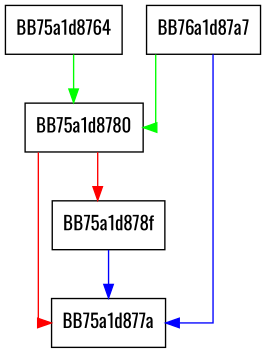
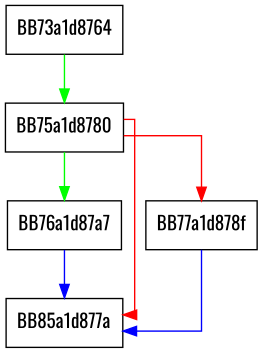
(64, 30) -> (64, 30)
(156, 92) -> (64, 169)
(109, 225) -> (202, 225)
(109, 323) -> (64, 323)
